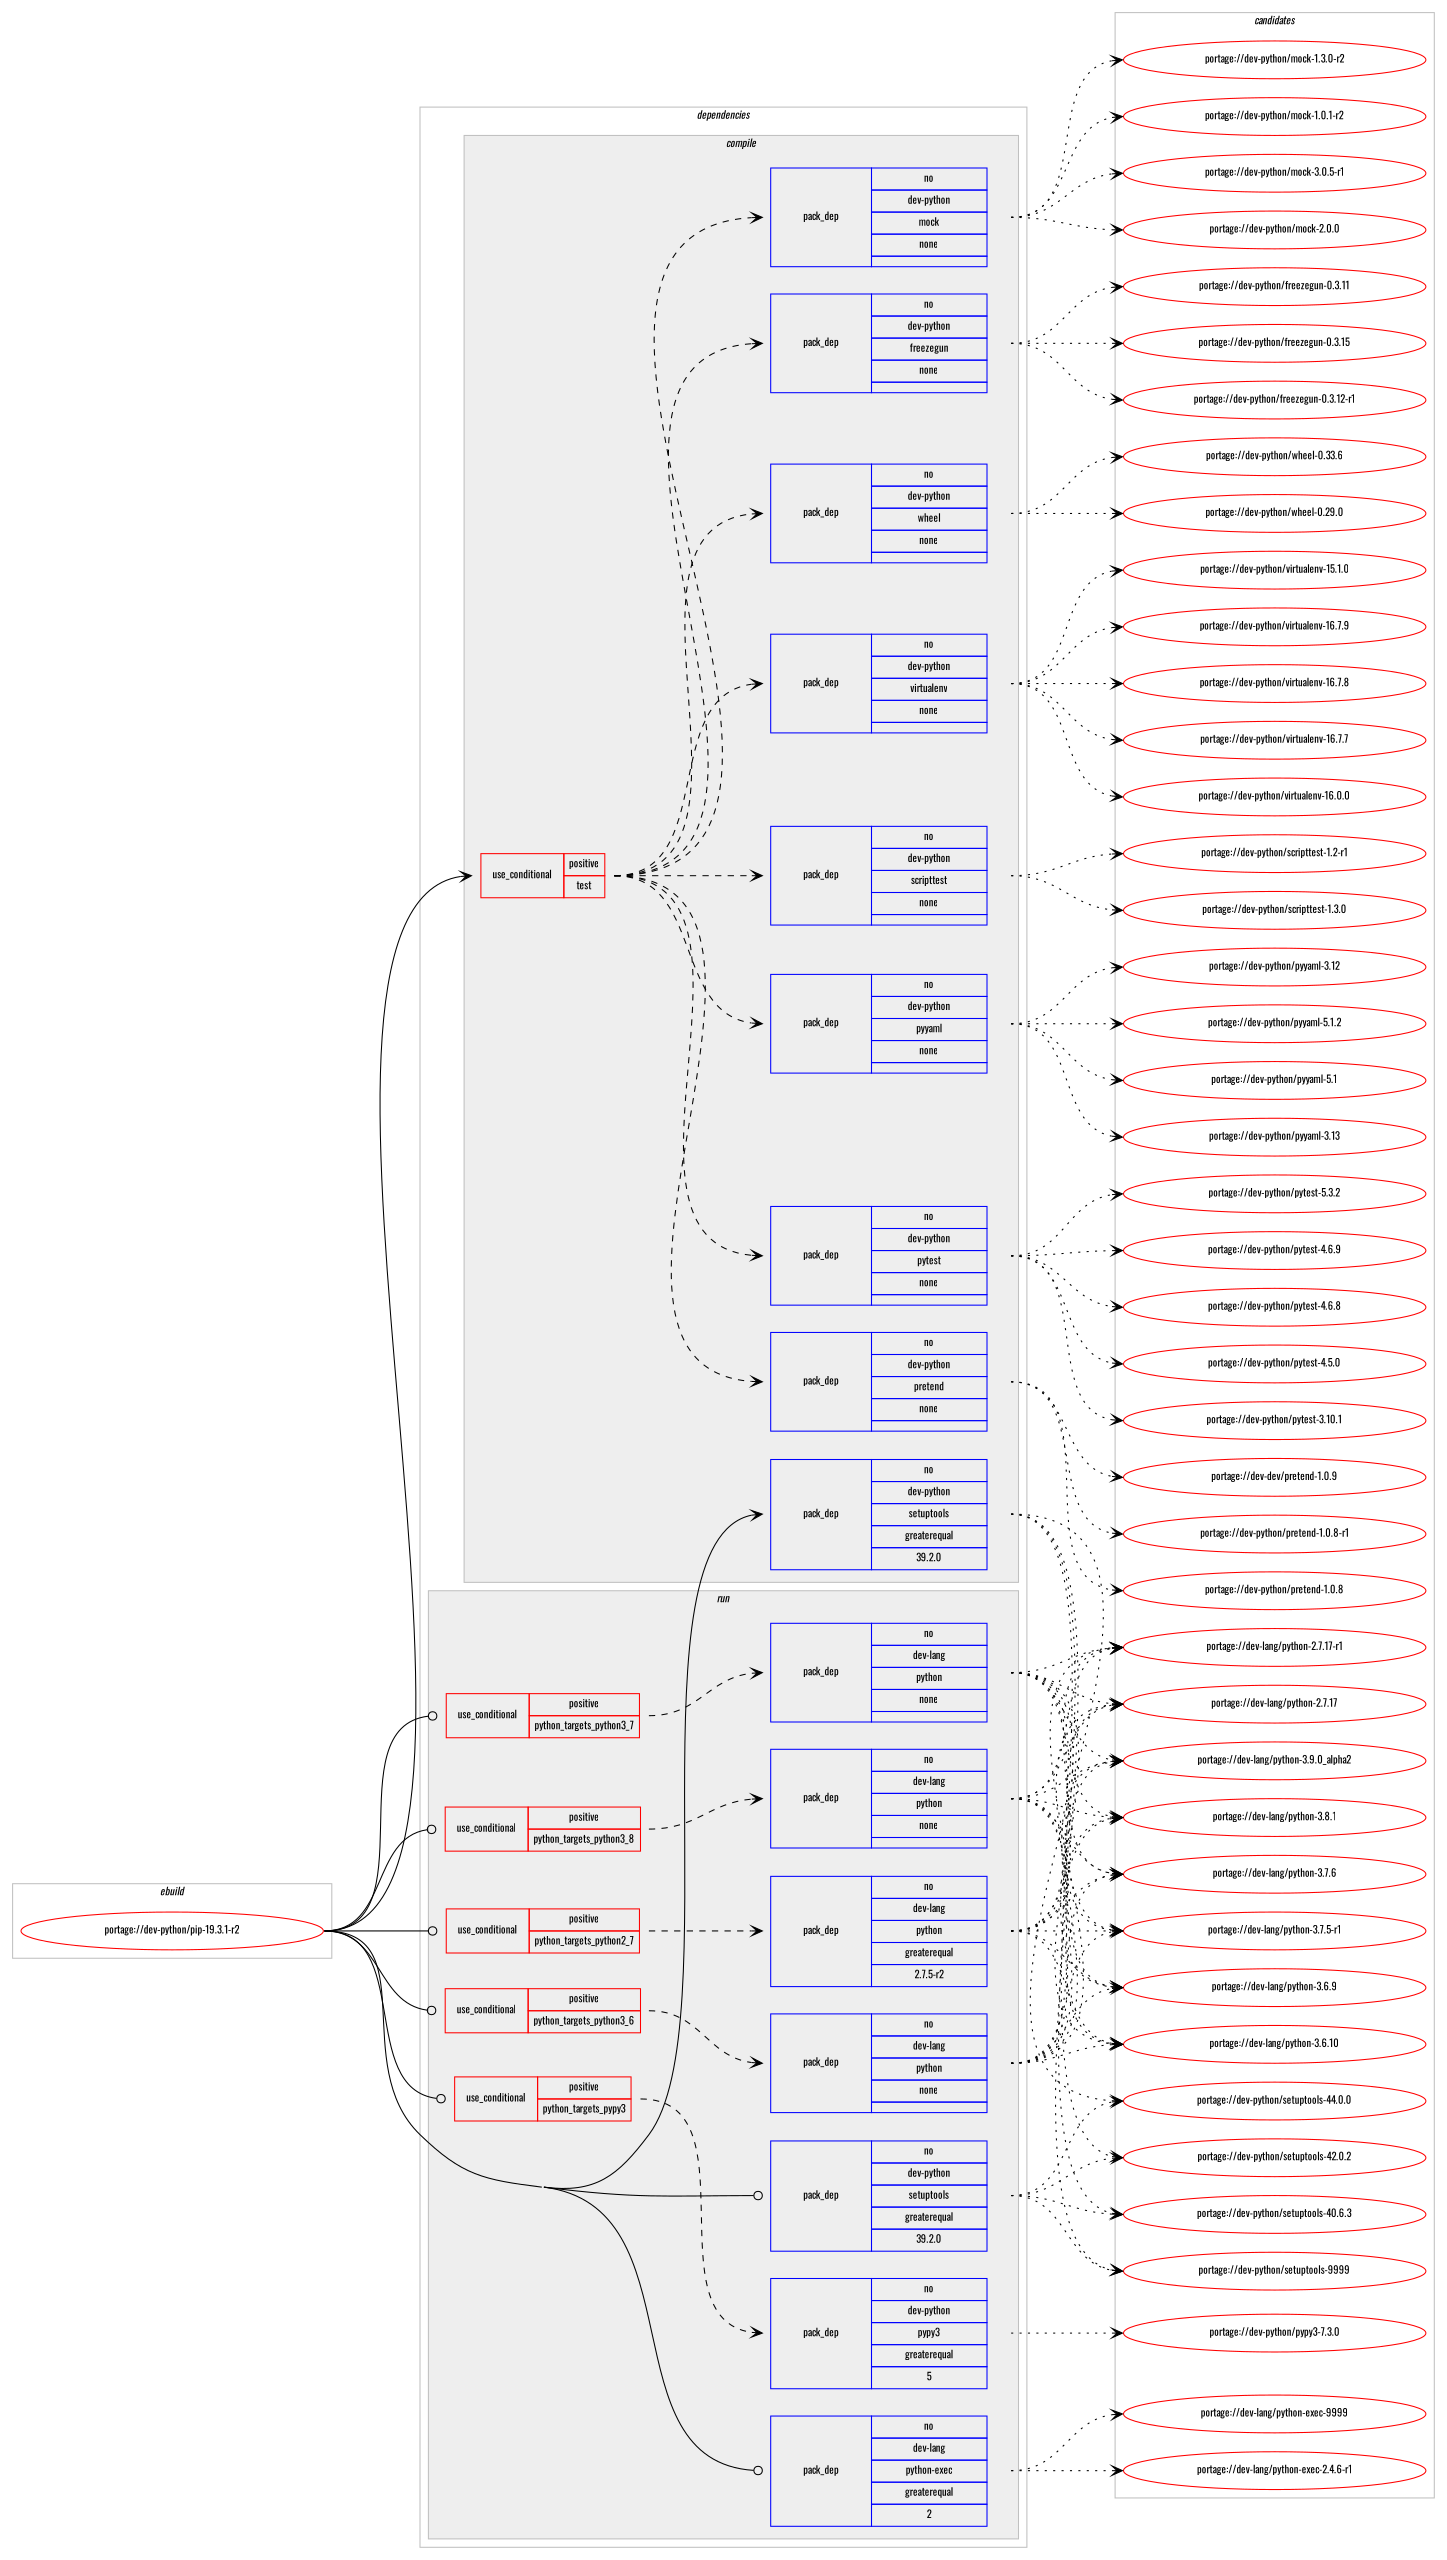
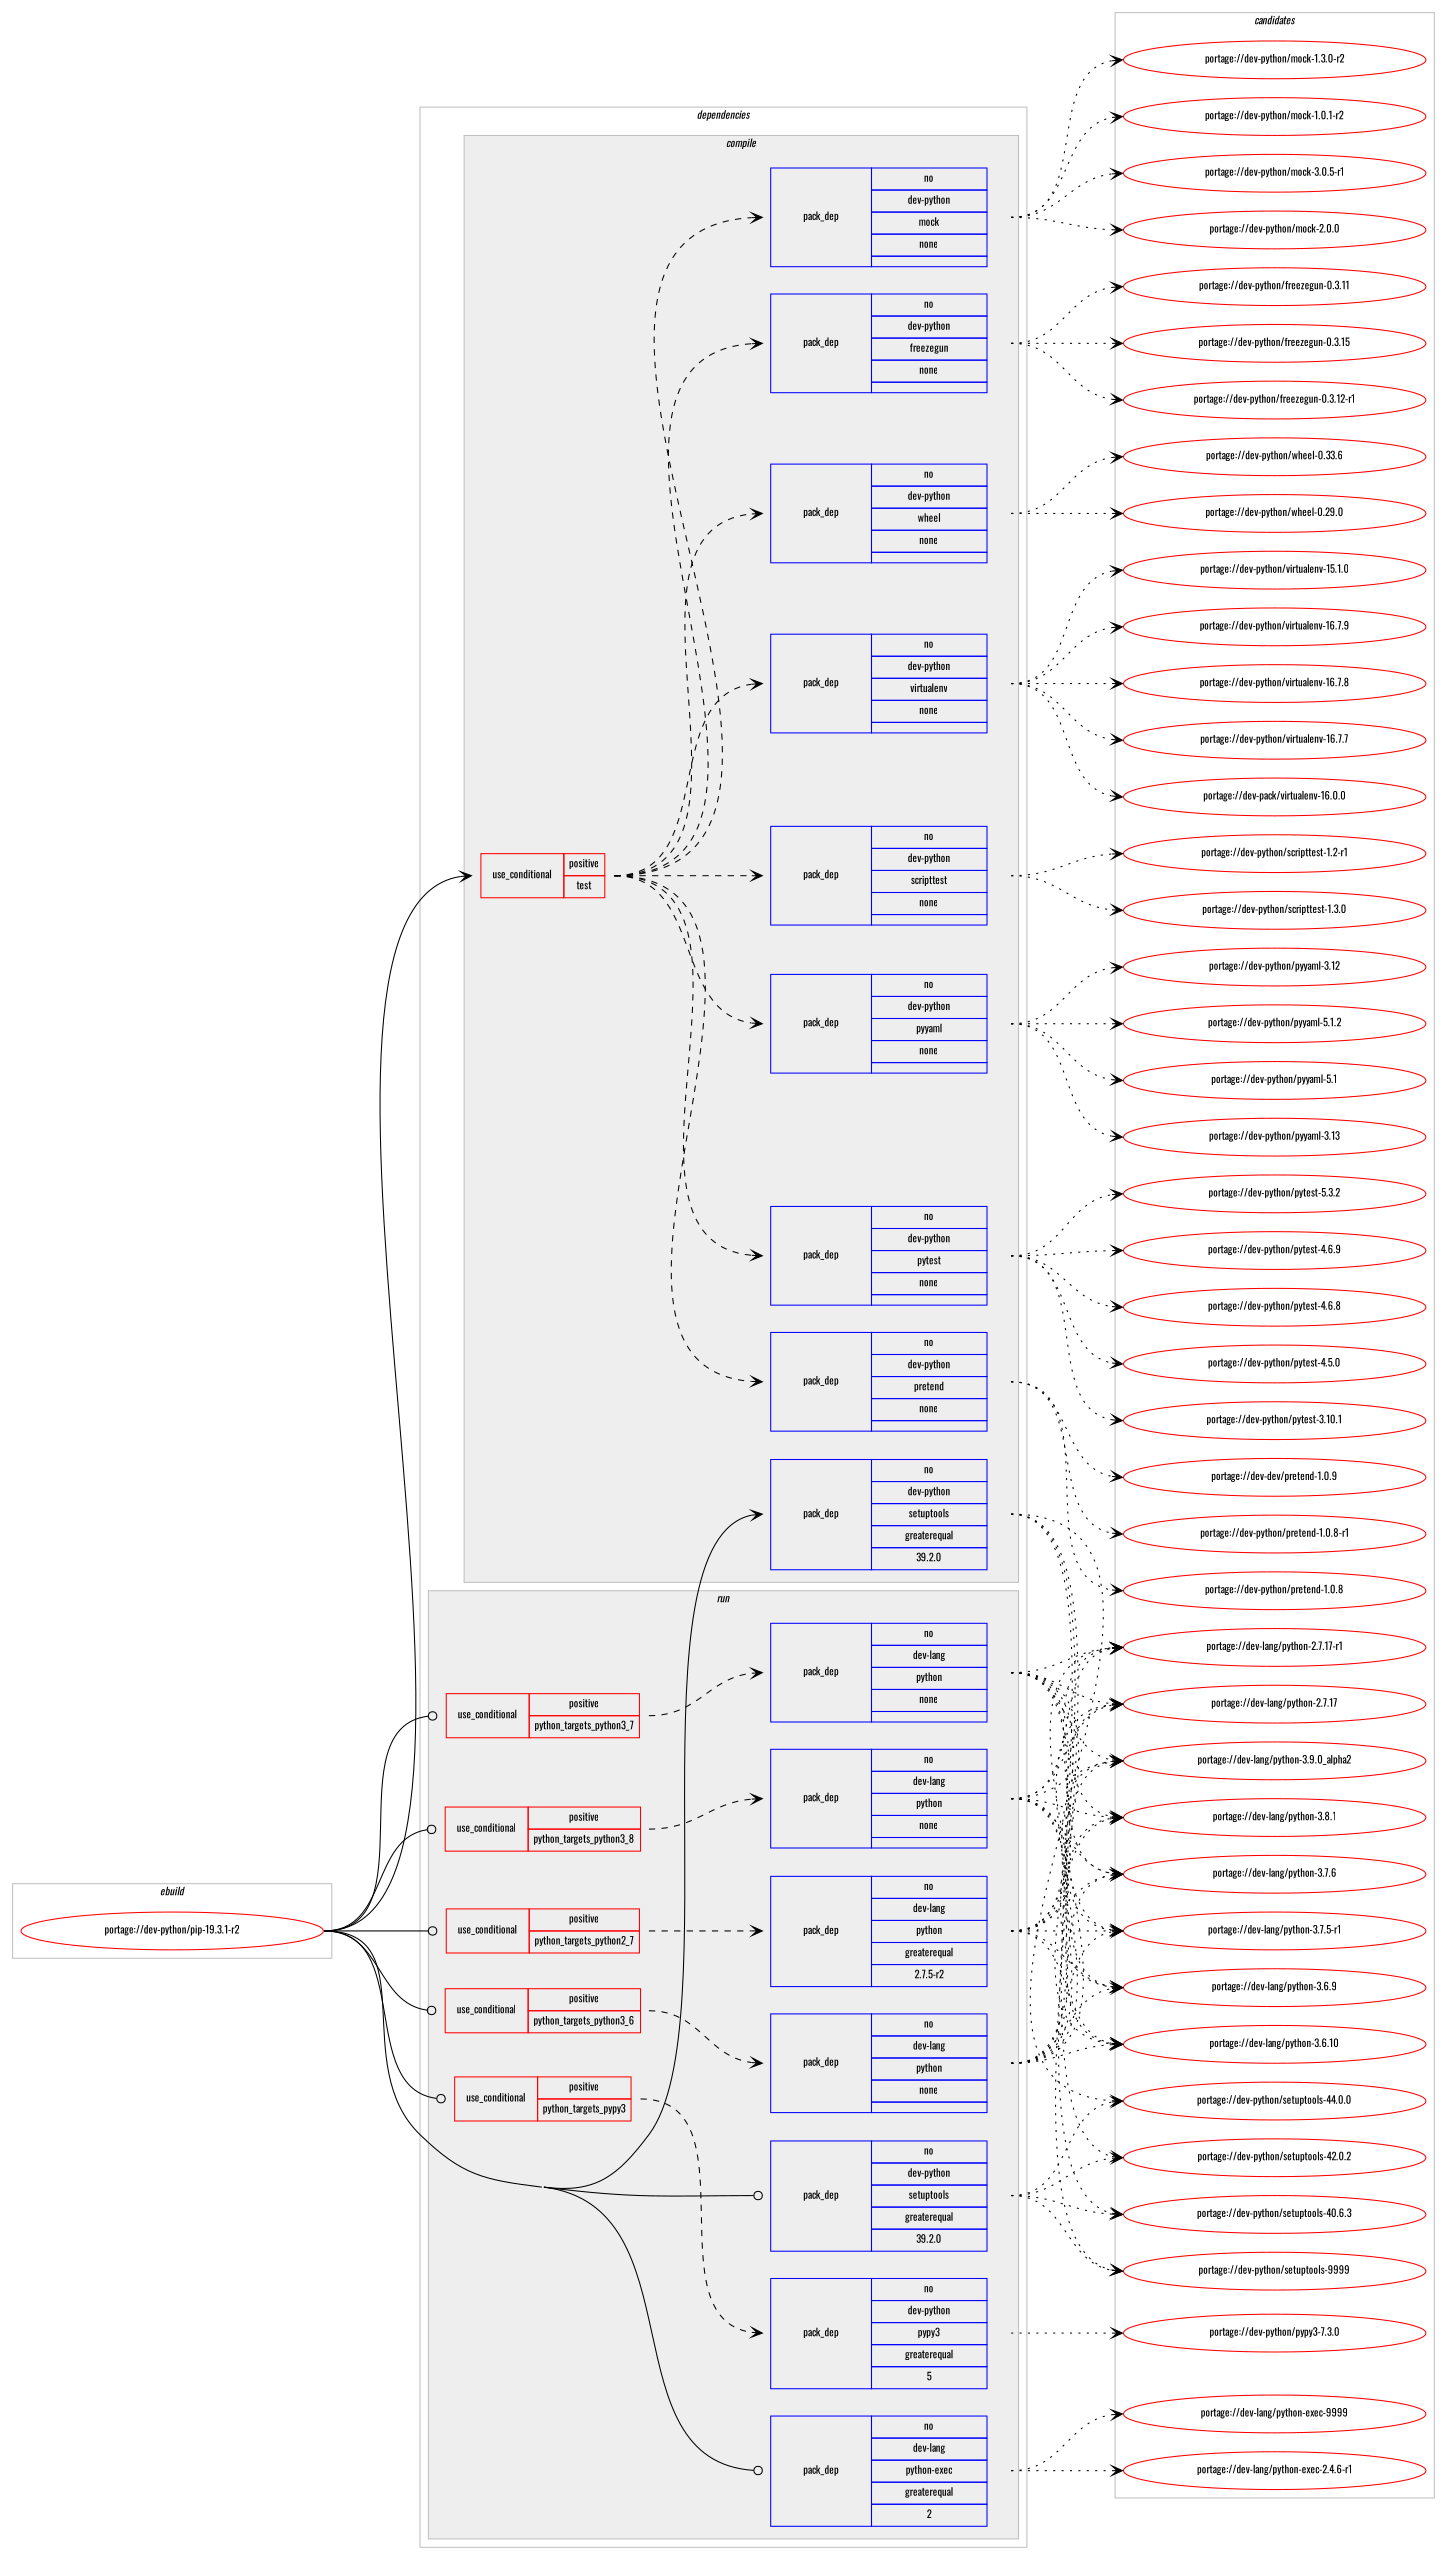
(1275, 797) -> (1275, 797)
